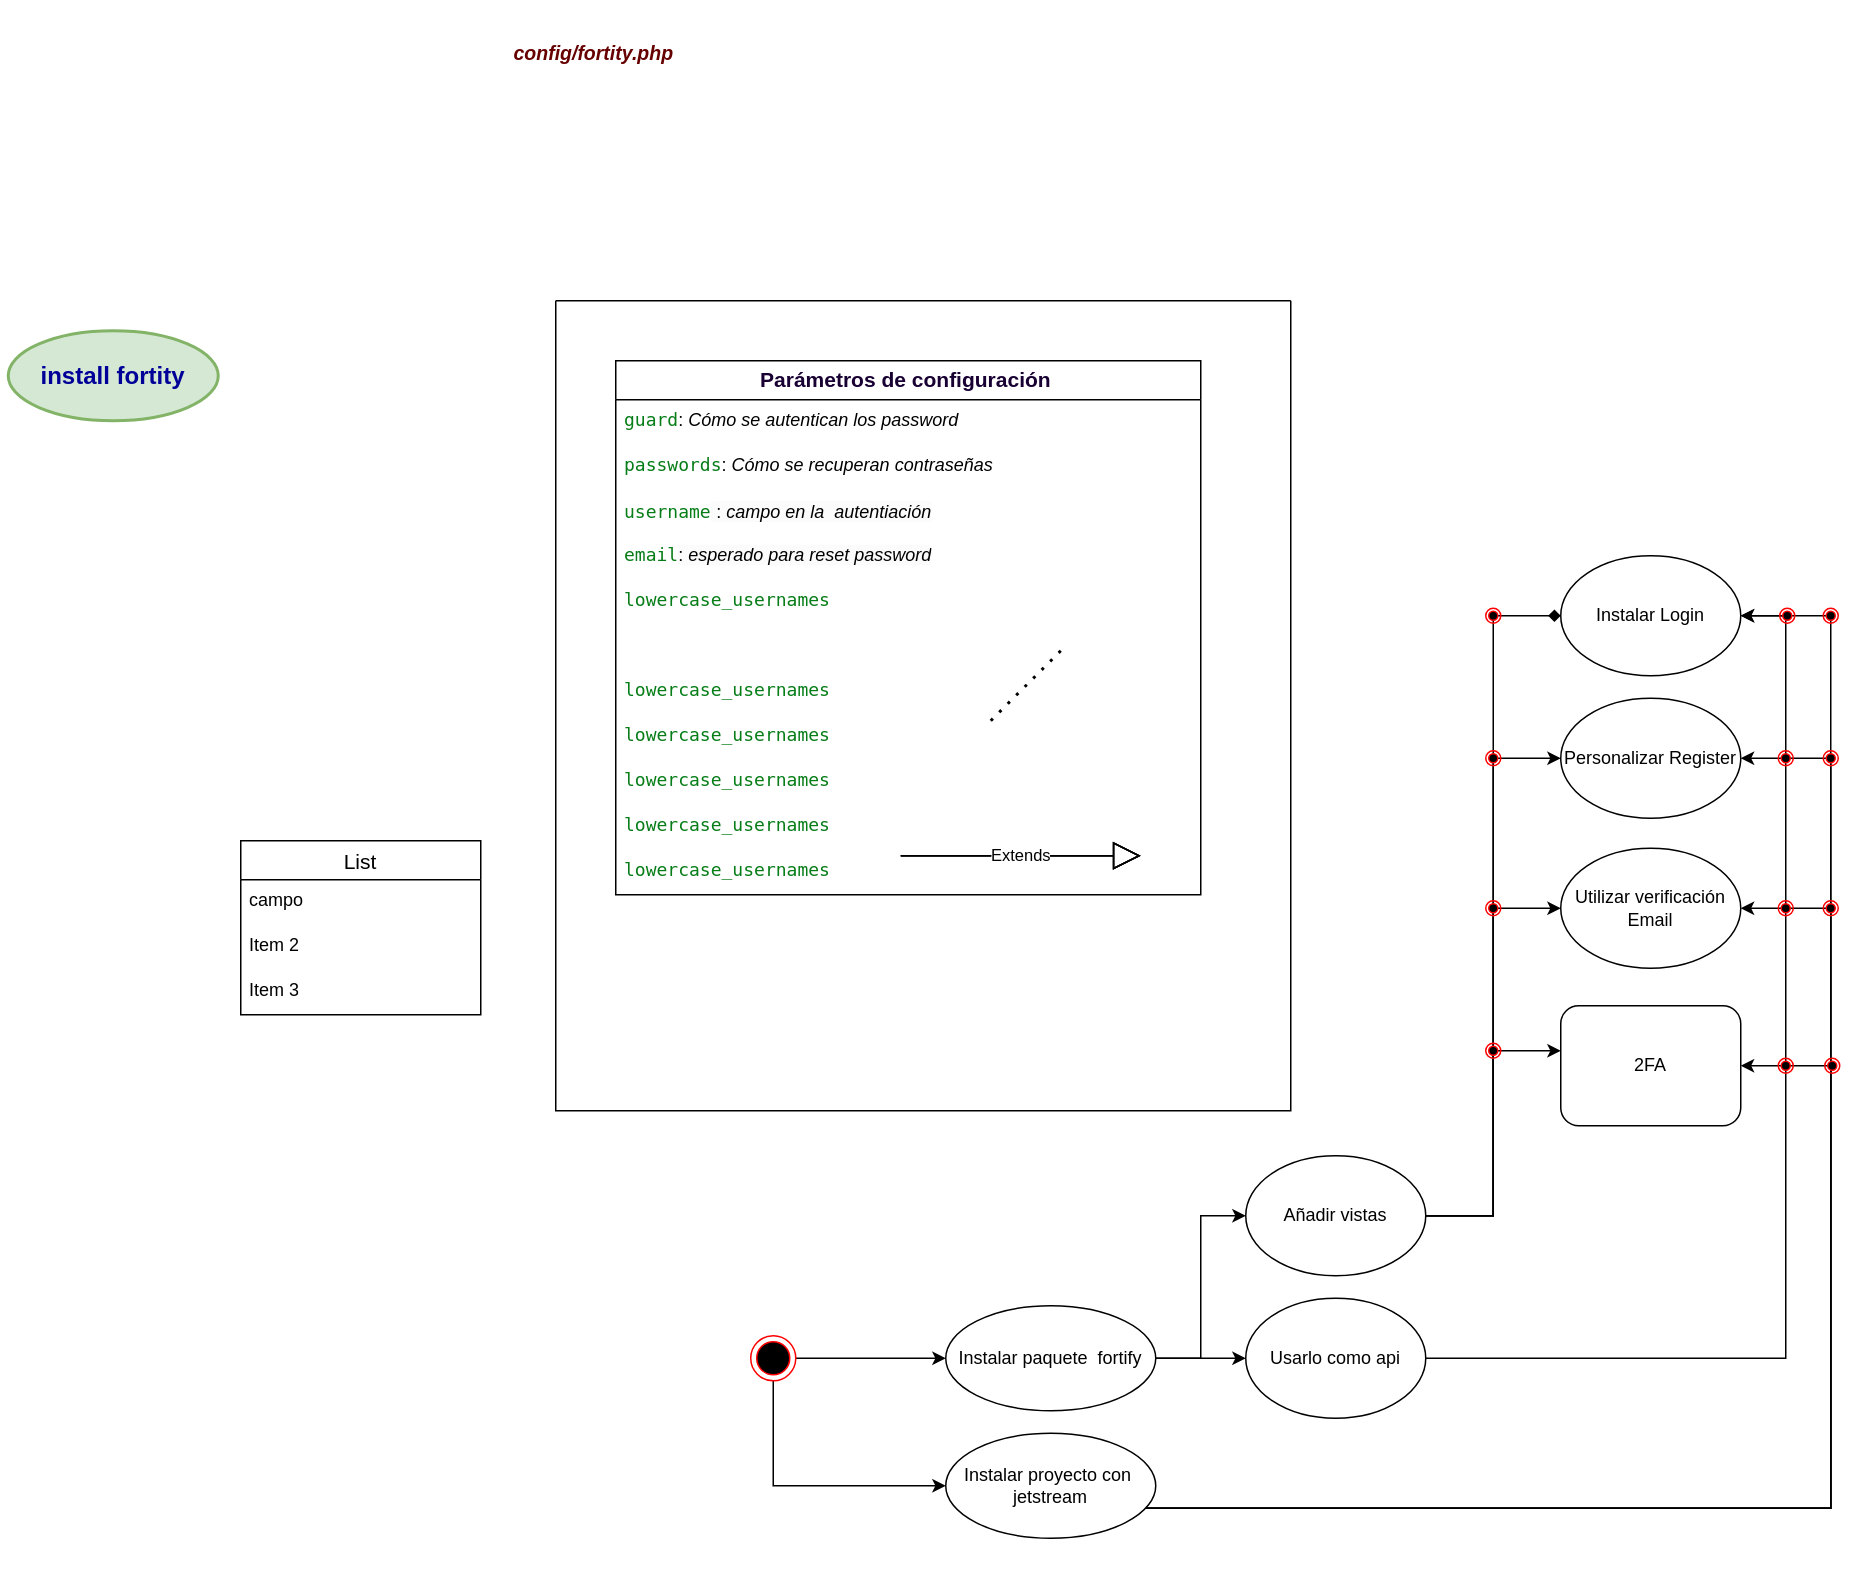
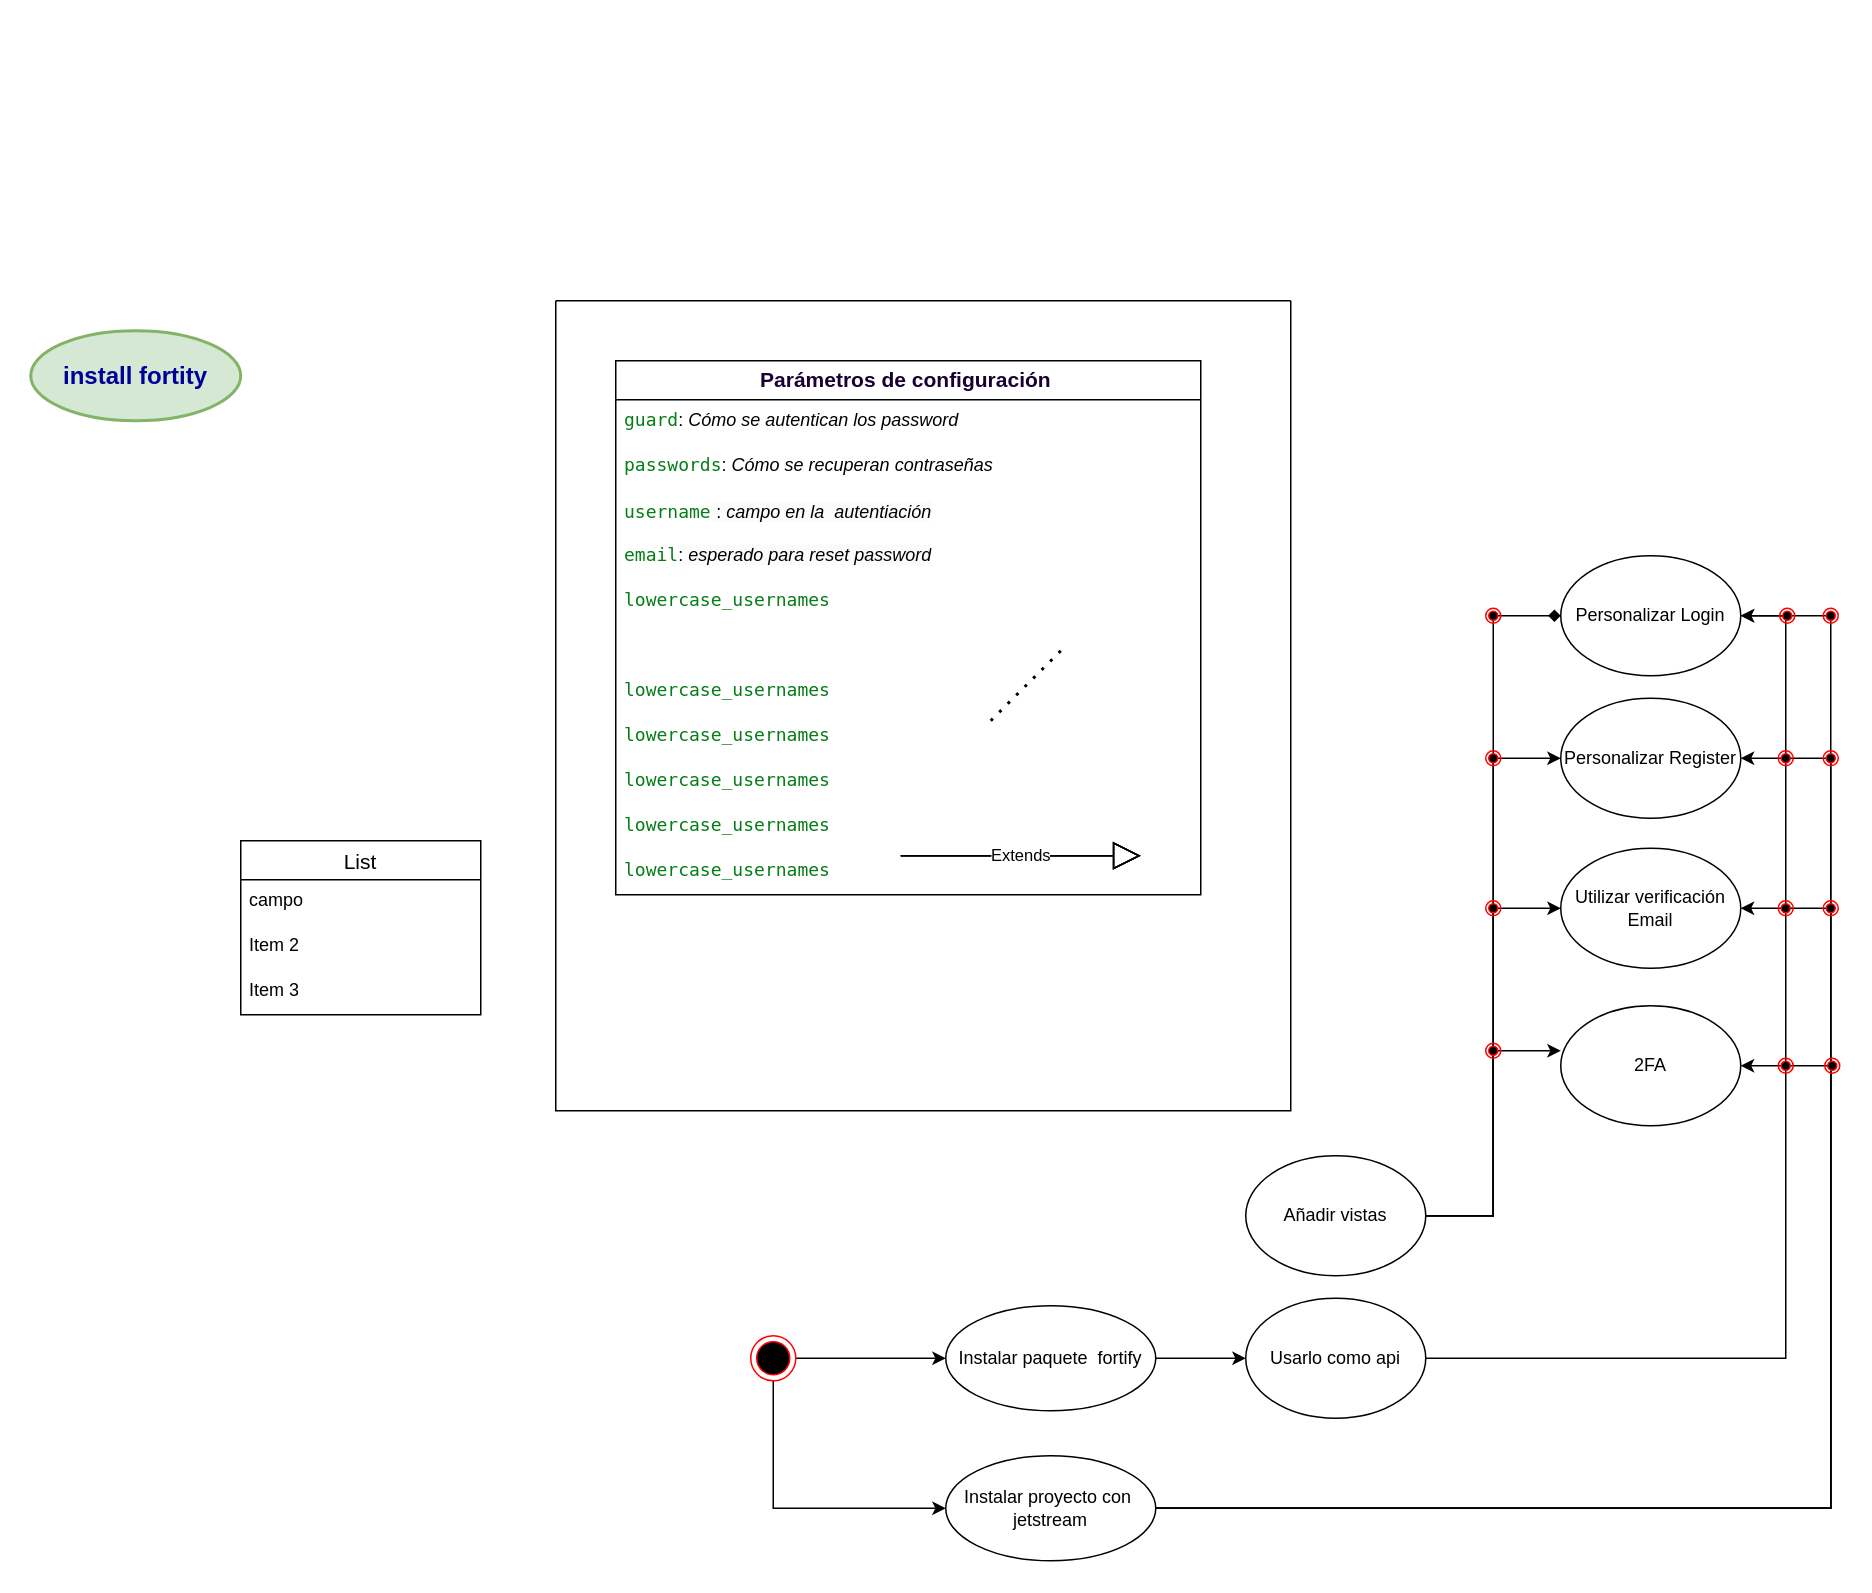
(593, 53) -> none
(113, 376) -> (136, 376)
(1651, 616) -> (1651, 616)
(1651, 1066) -> (1651, 1066)
(1201, 1269) -> none
(1051, 1486) -> (1051, 1508)
